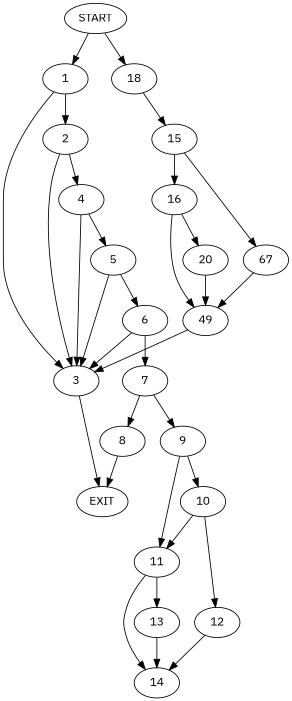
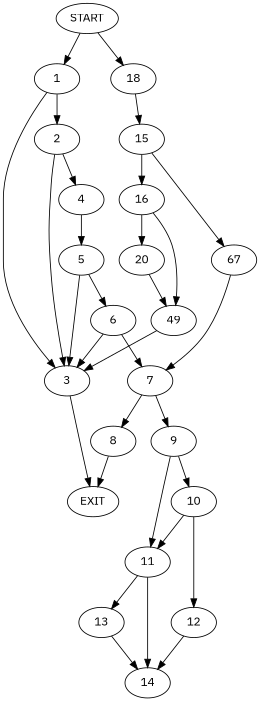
(79, 286) -> none
(239, 287) -> (210, 326)
